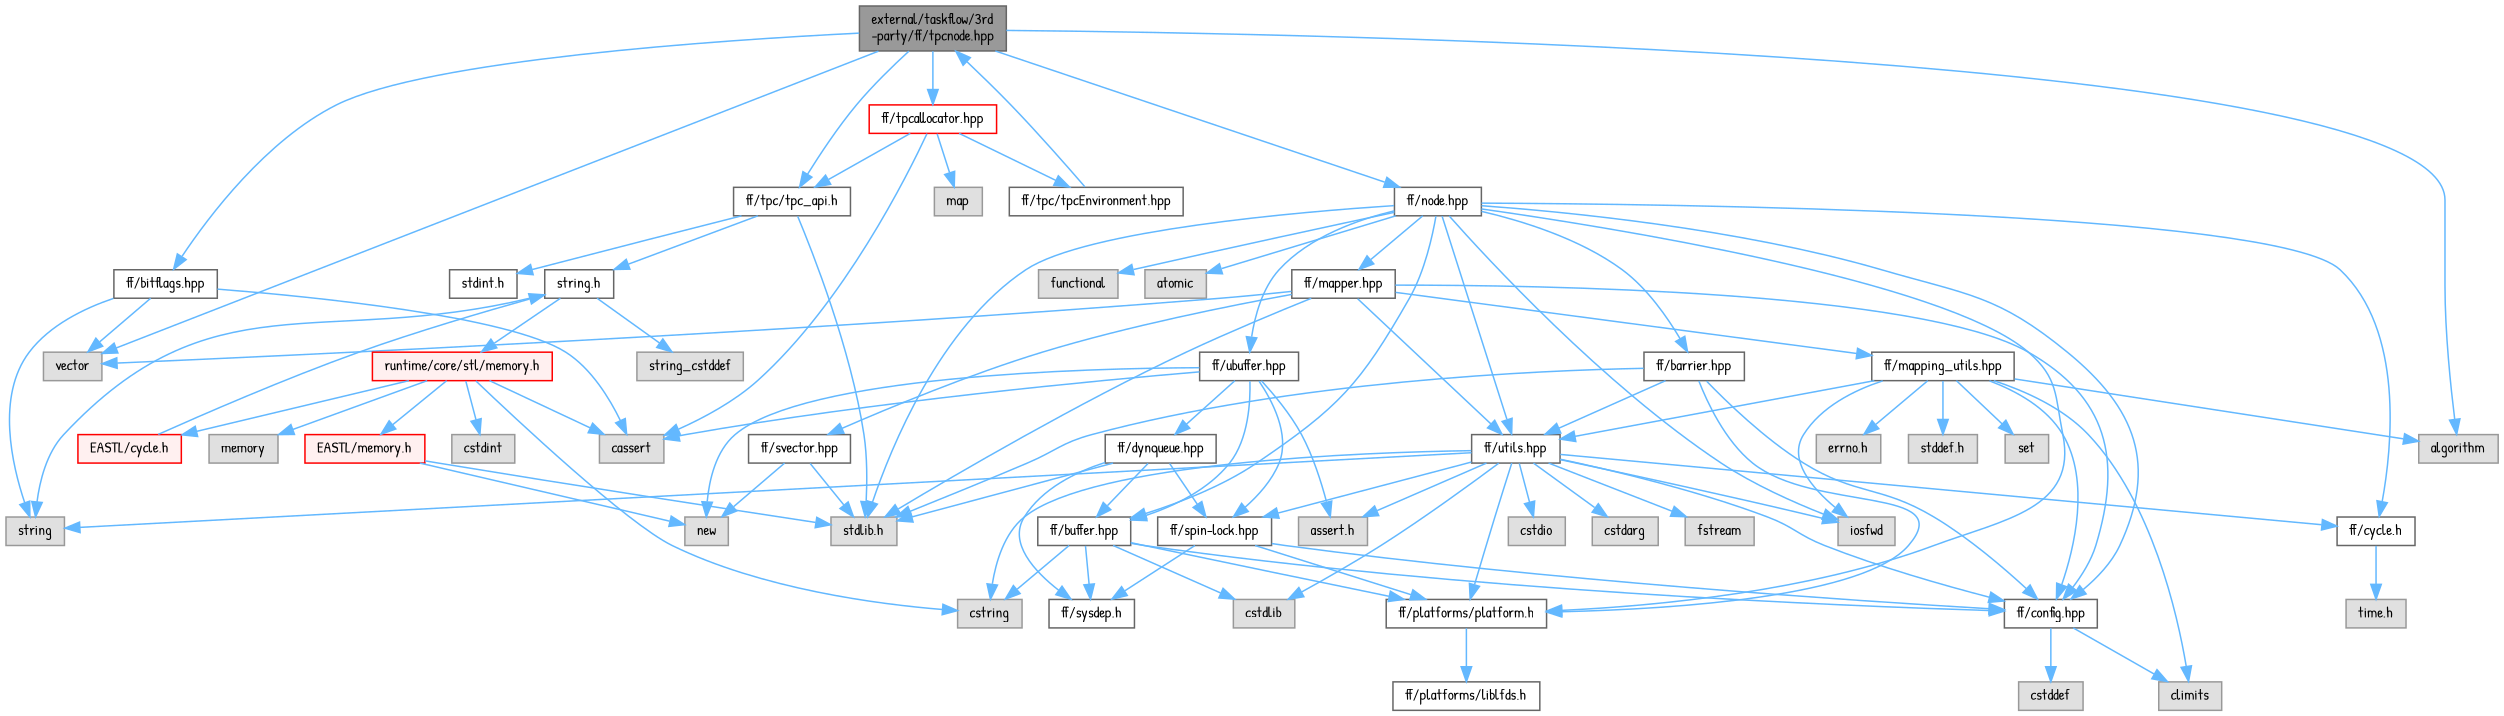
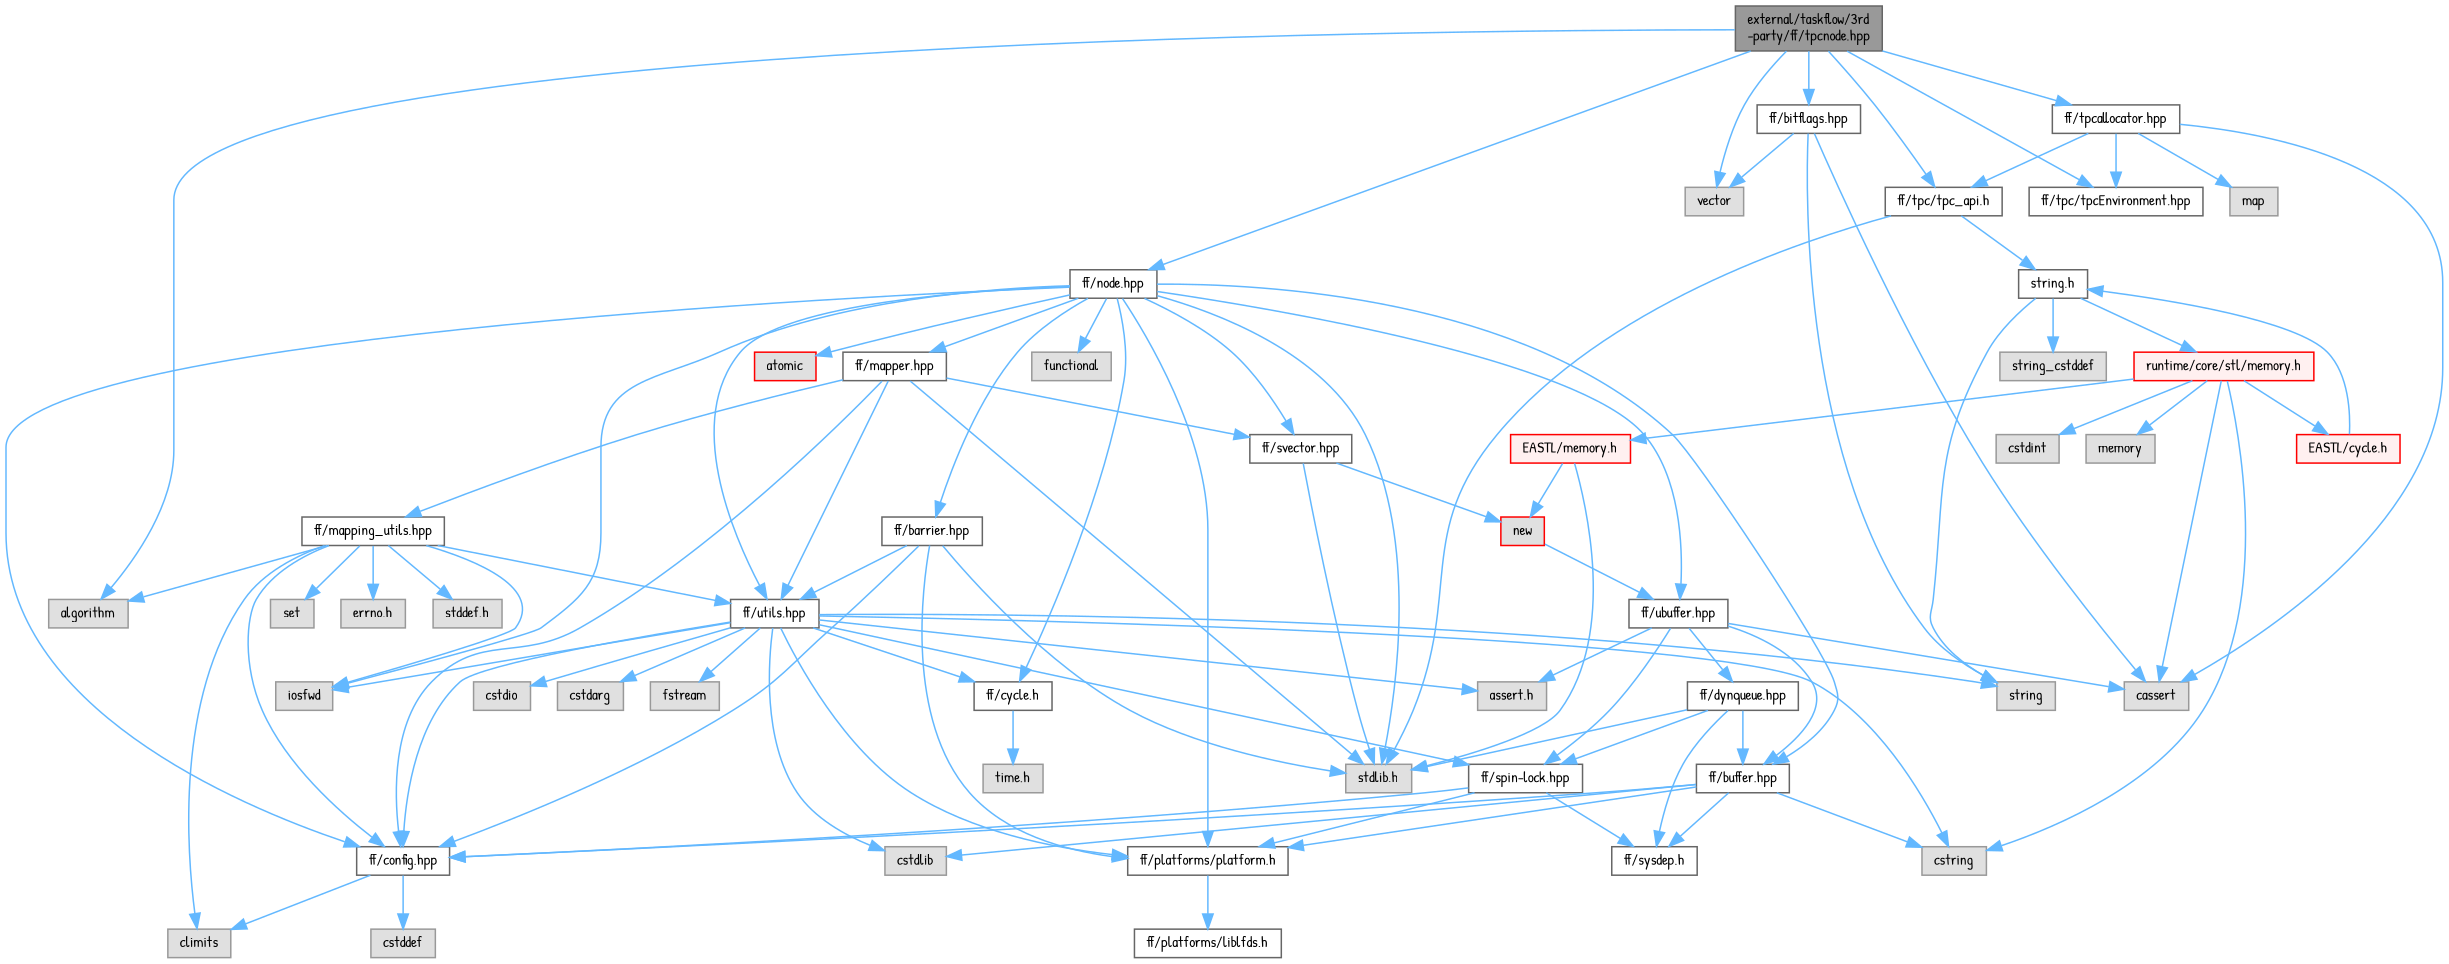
(933, 119) -> (2116, 119)
(1028, 123) -> (1963, 115)
(483, 284) -> none
(1176, 284) -> (785, 366)
(705, 333) -> none
none -> (1226, 347)
(912, 384) -> (1583, 563)
(707, 531) -> (1523, 531)
